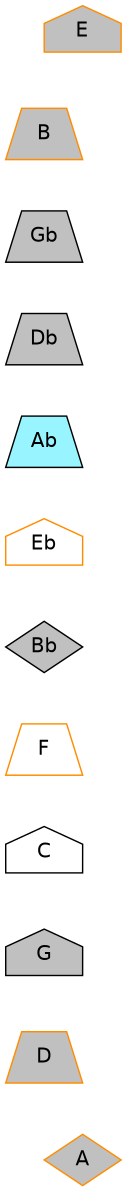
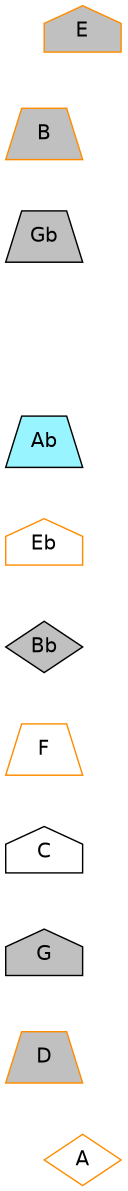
(44, 339) -> none
(83, 1160) -> (83, 1160)
